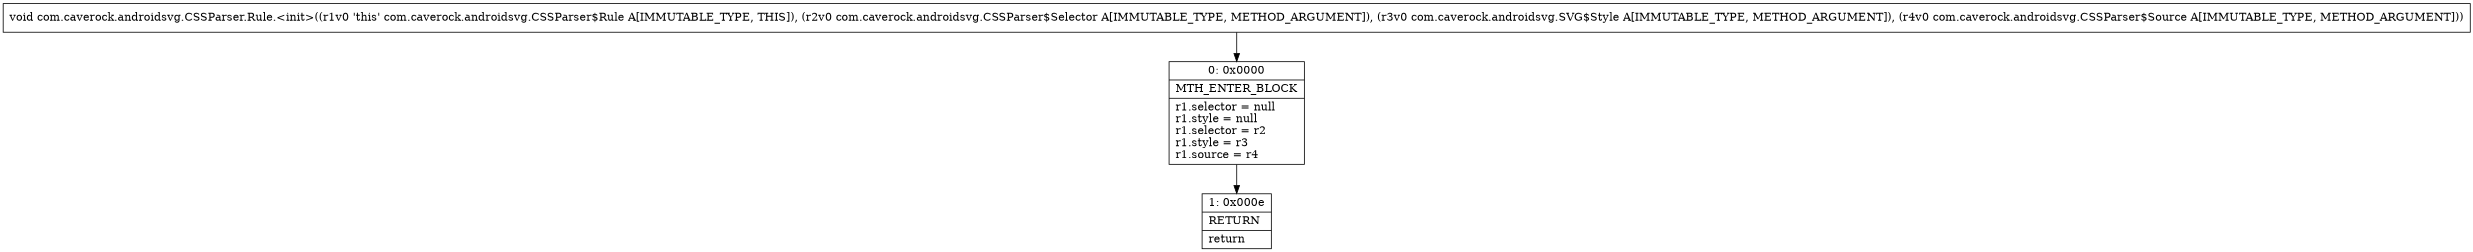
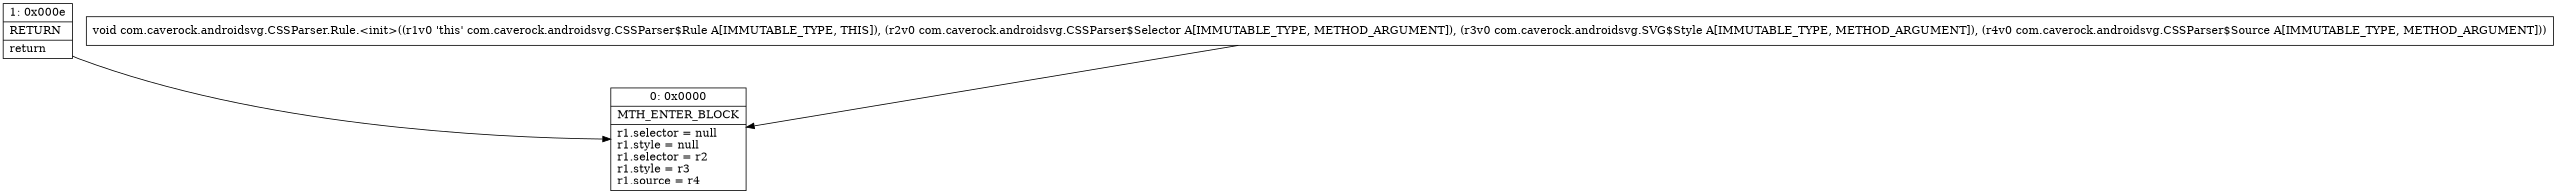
(1237, 175) -> (334, 119)
